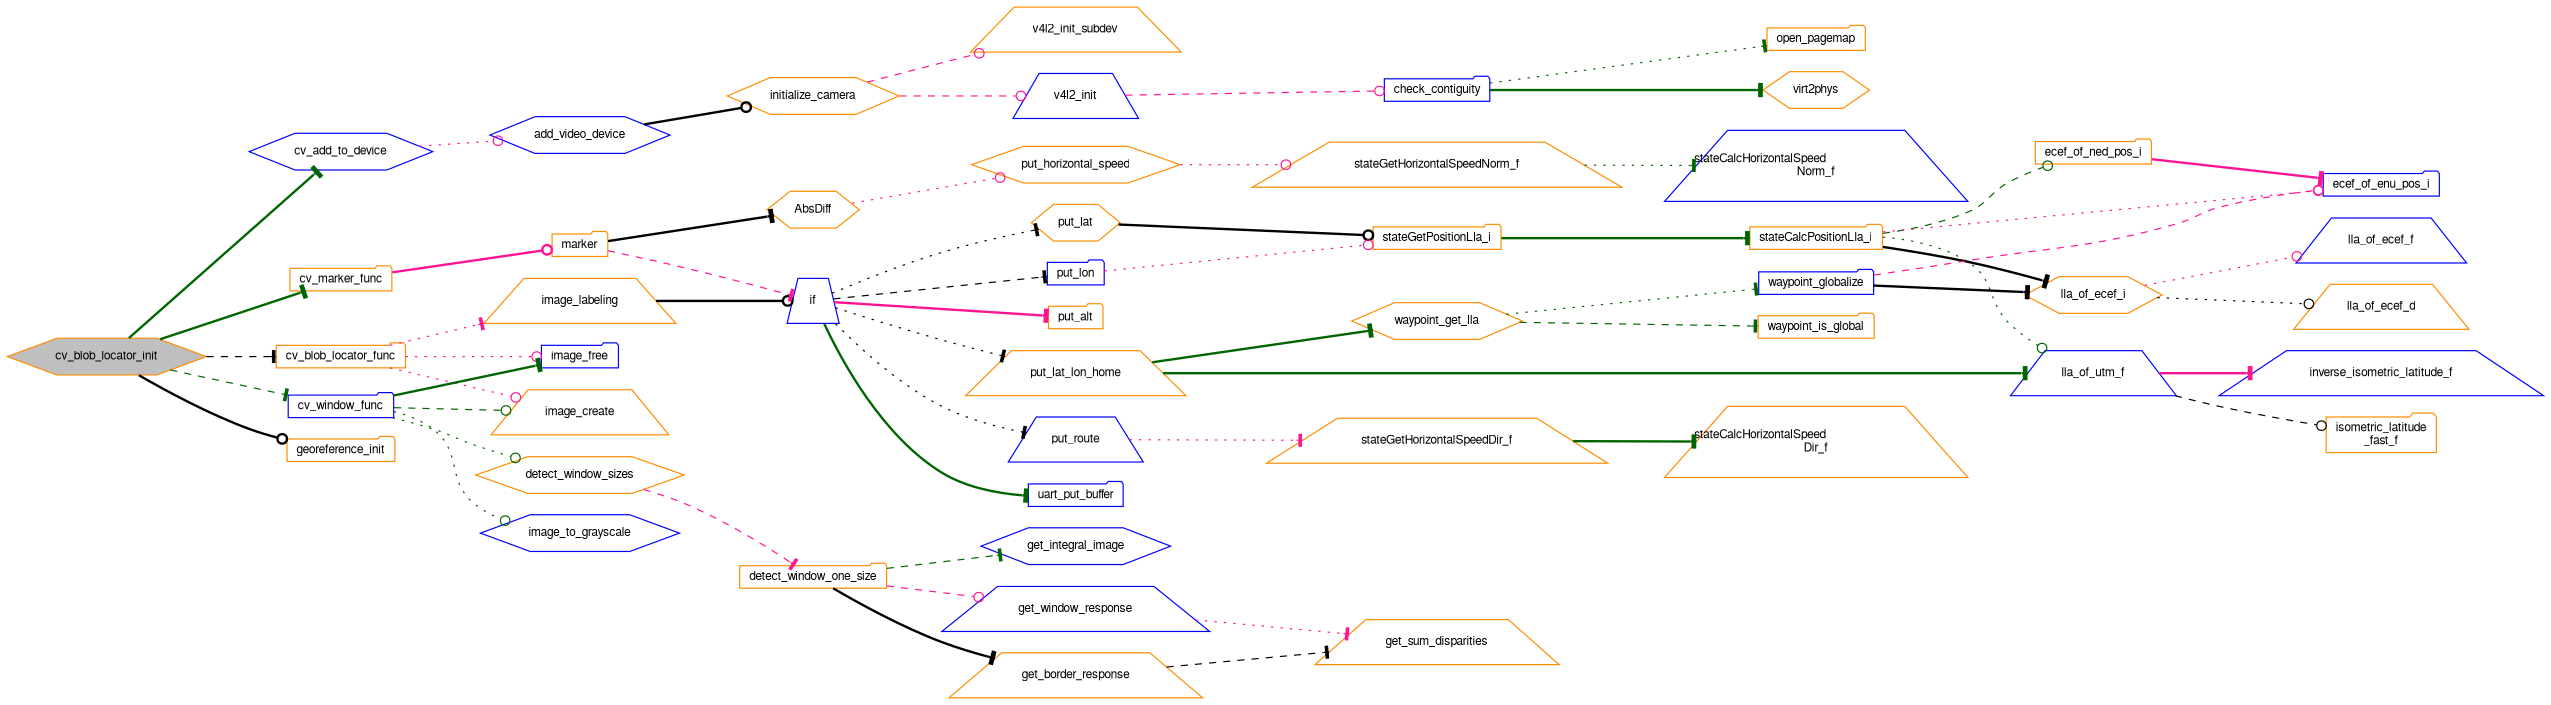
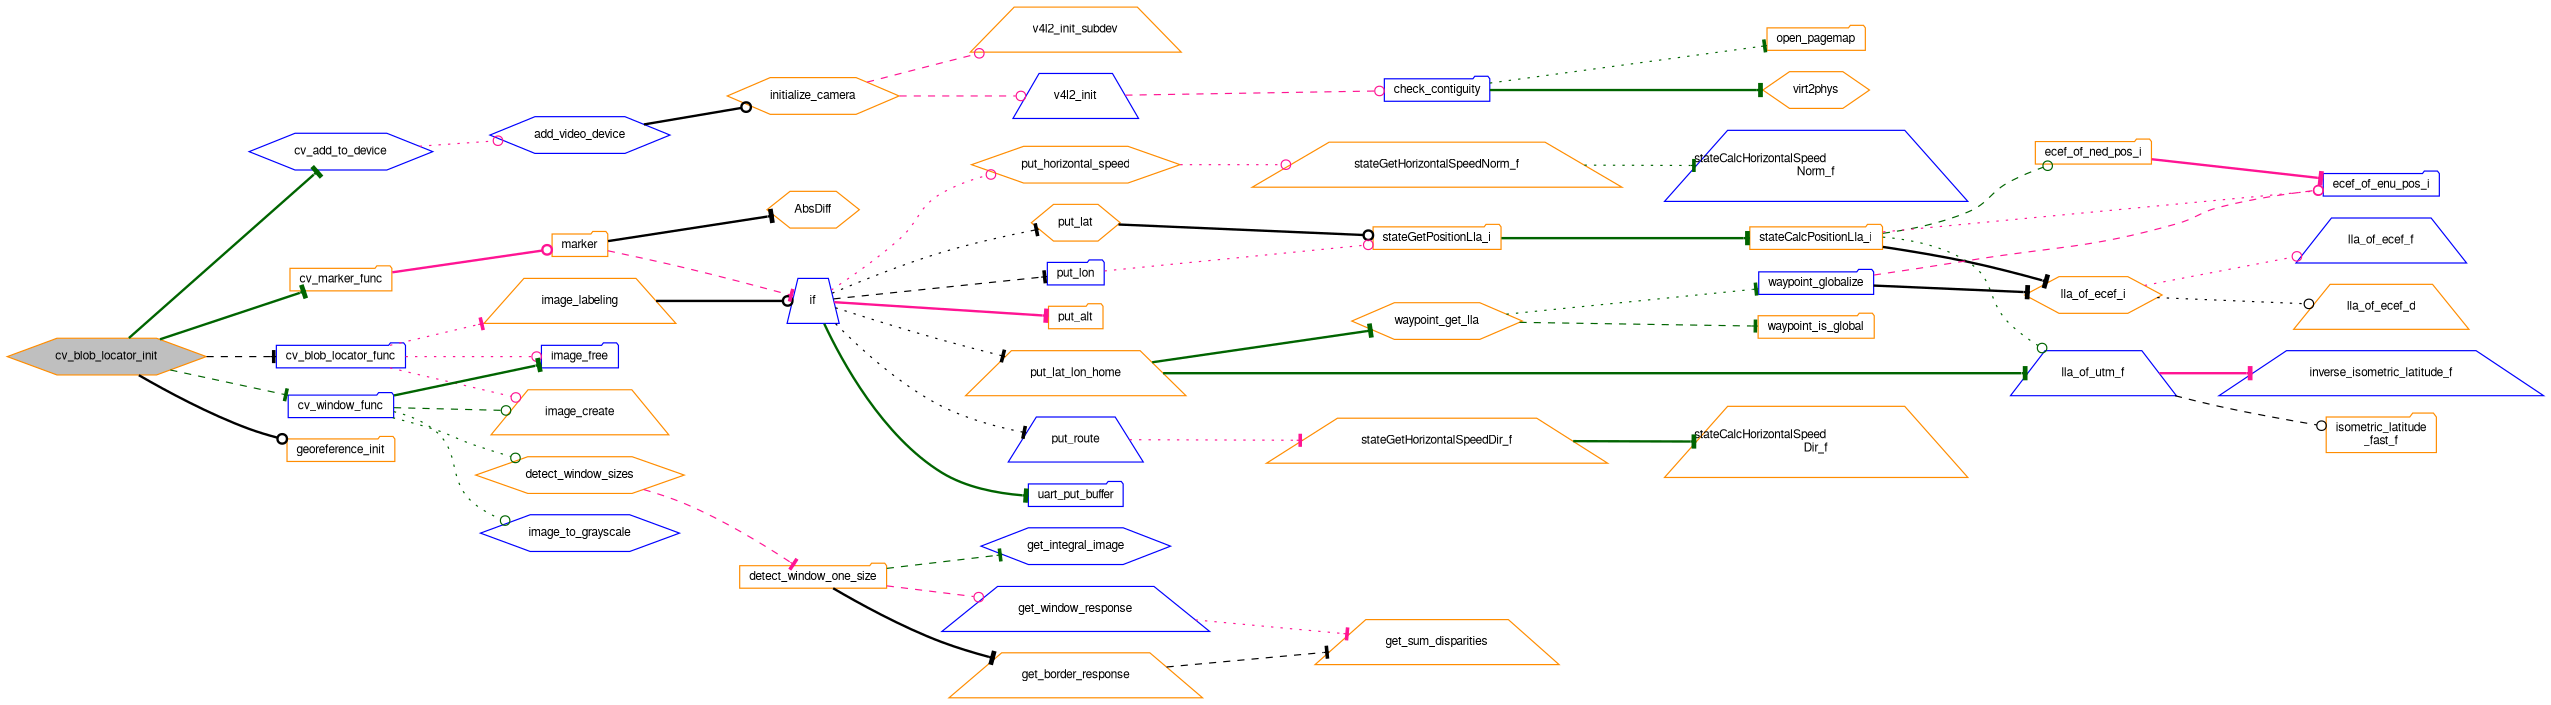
(924, 191) -> (908, 230)
(341, 357) -> (341, 357)
